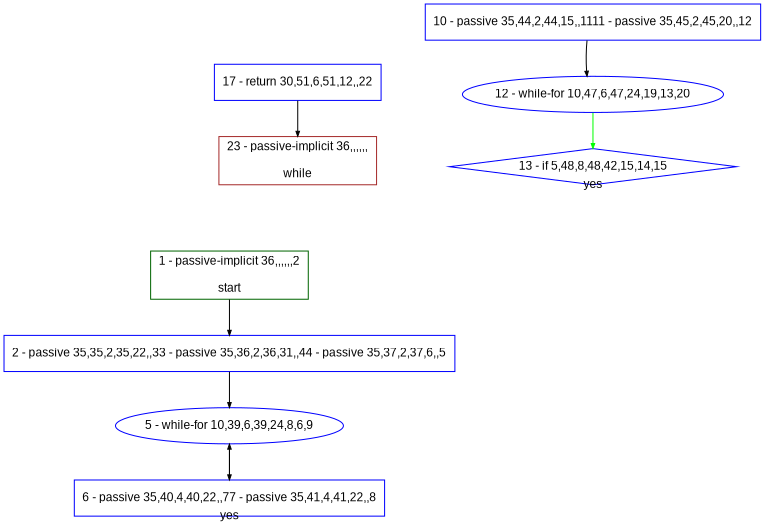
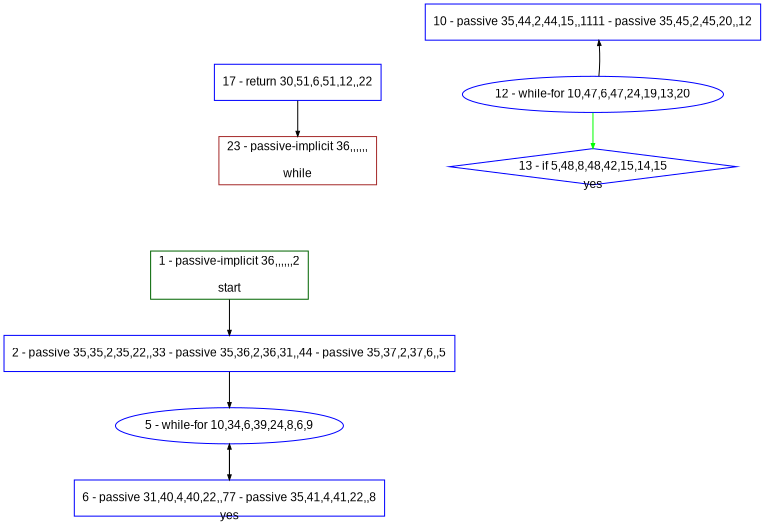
(586, 56) -> (600, 61)
(229, 426) -> (229, 426)
(229, 498) -> (229, 498)
